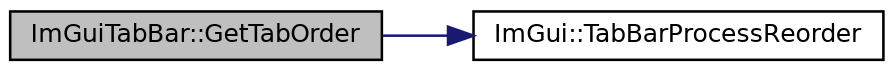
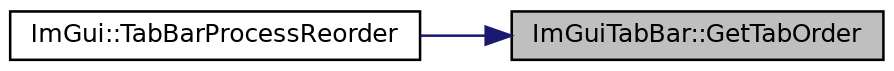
(415, 36) -> (453, 36)
